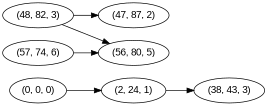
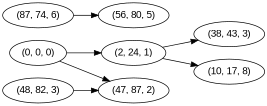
(83, 33) -> none
(38, 53) -> (38, 15)
none -> (81, 70)
none -> (229, 72)
